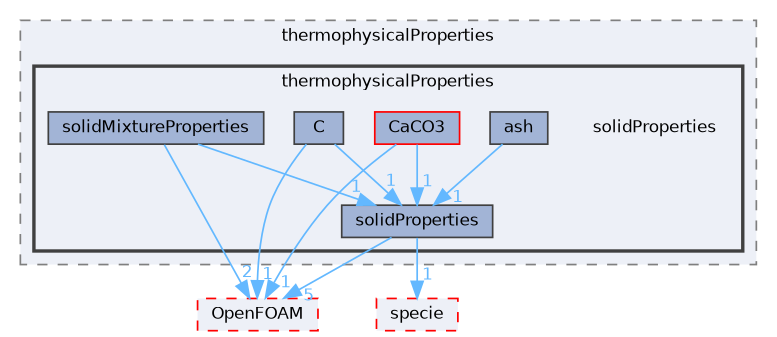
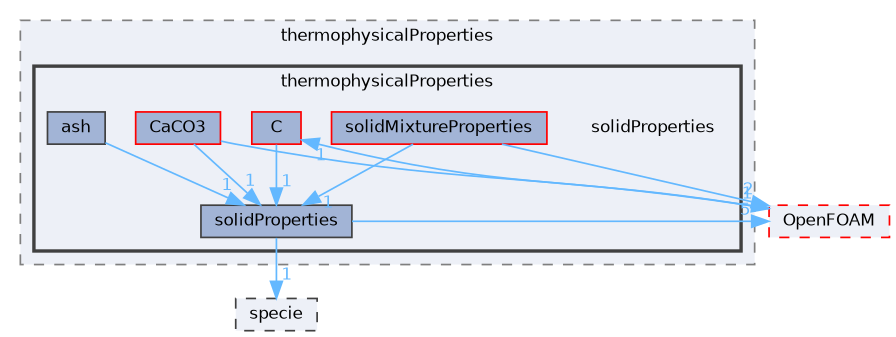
(156, 128) -> (439, 128)
(319, 128) -> (276, 128)
(269, 208) -> (543, 182)
(417, 315) -> (276, 315)
